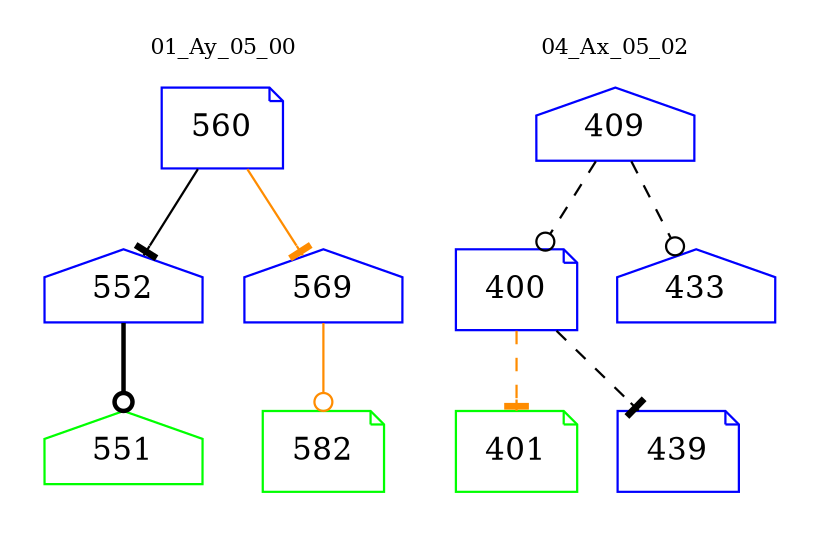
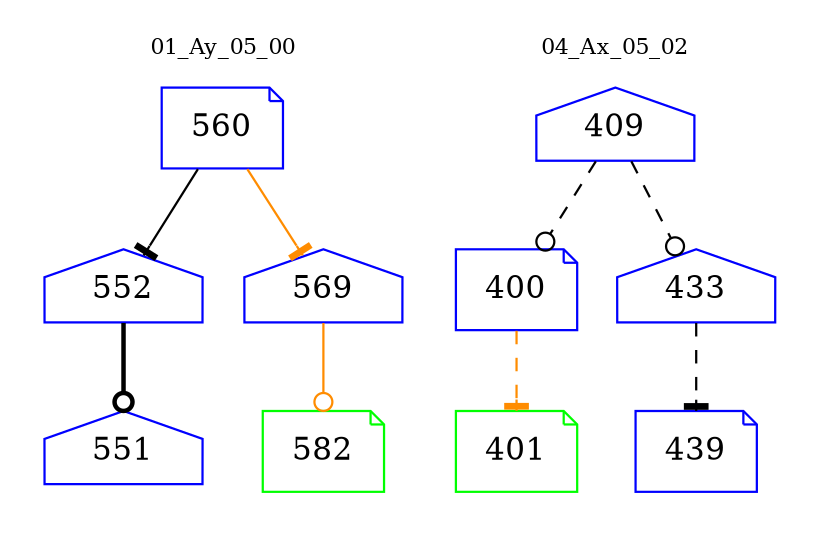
(593, 367) -> (696, 361)
(124, 451) -> (124, 451)
